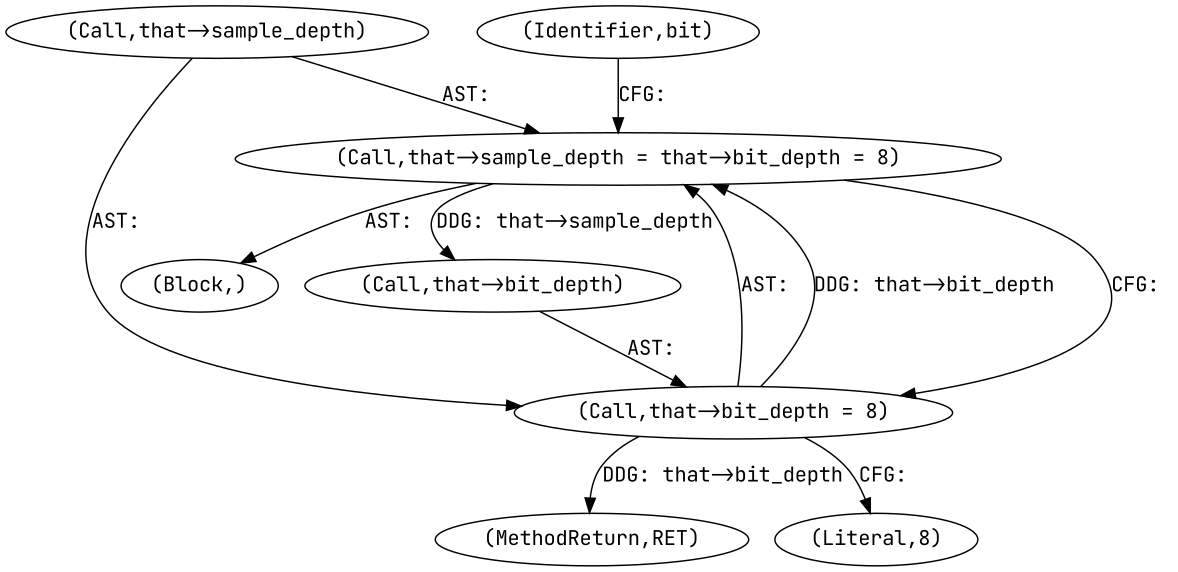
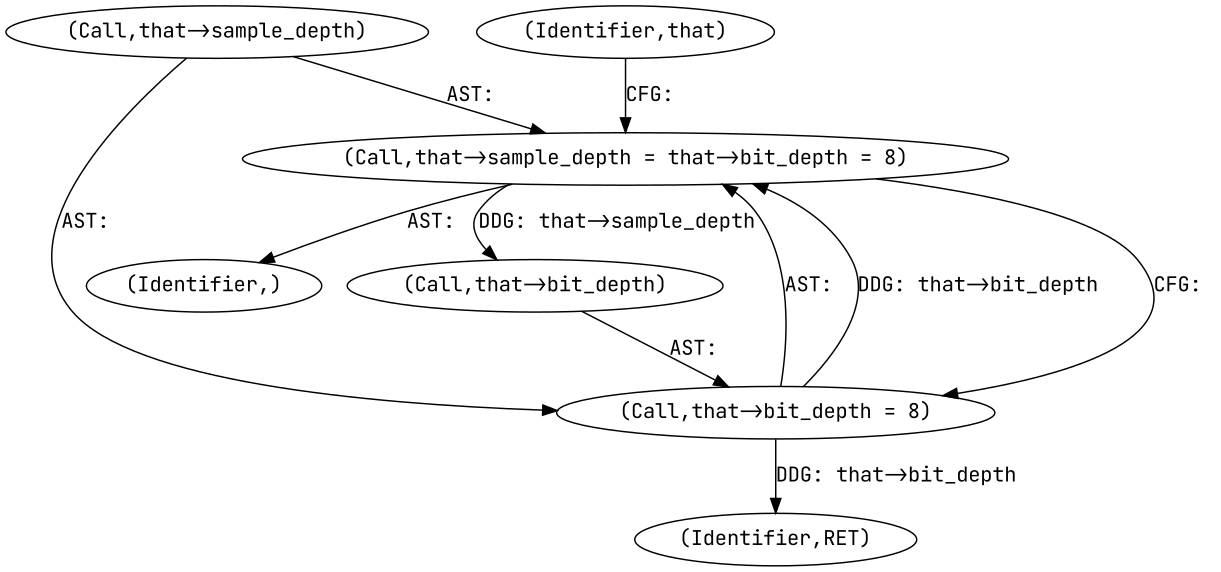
(618, 32) -> (626, 32)
(200, 286) -> (204, 286)
(592, 540) -> (776, 540)
(876, 540) -> none
